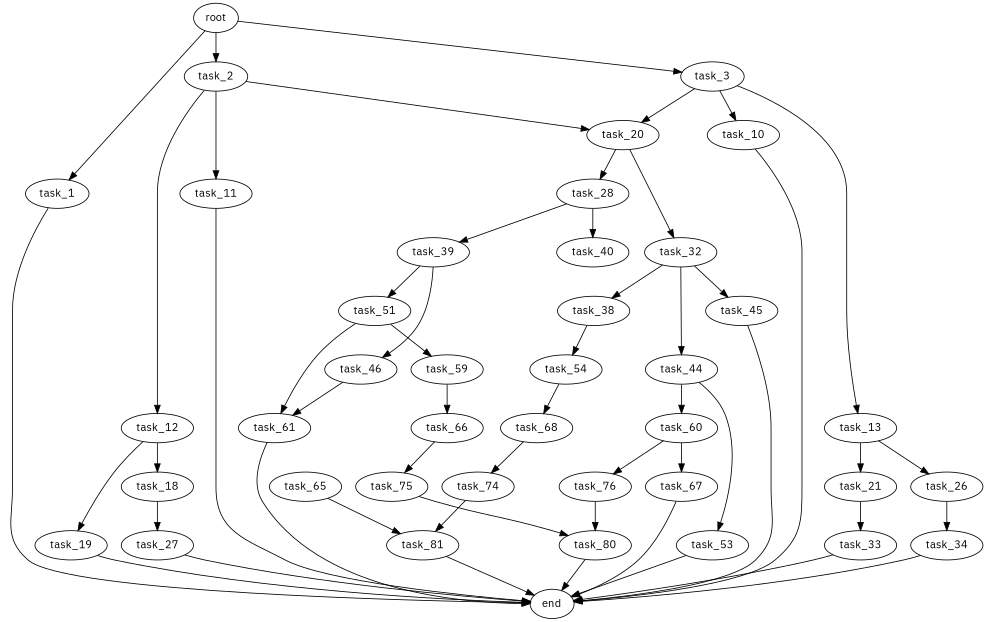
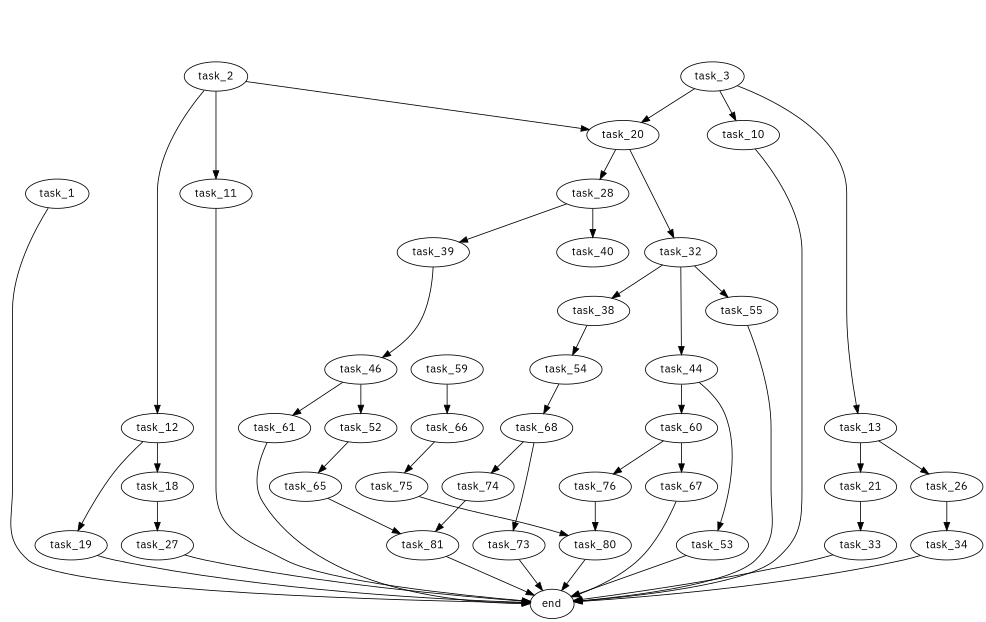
(216, 18) -> none
(375, 311) -> none
(742, 311) -> (742, 311)
none -> (361, 428)
none -> (509, 545)
